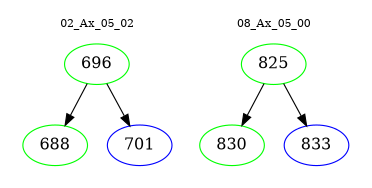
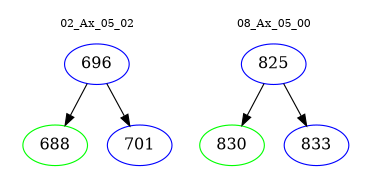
(97, 64) -> (97, 64)
(274, 64) -> (274, 64)
